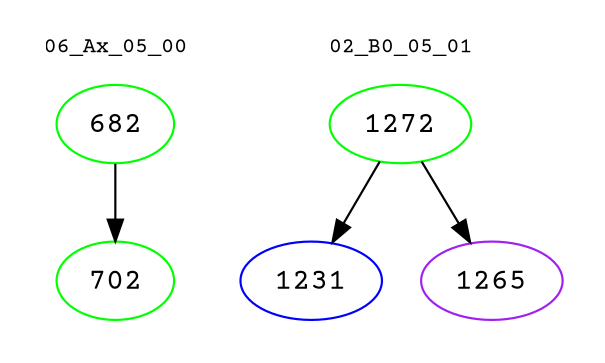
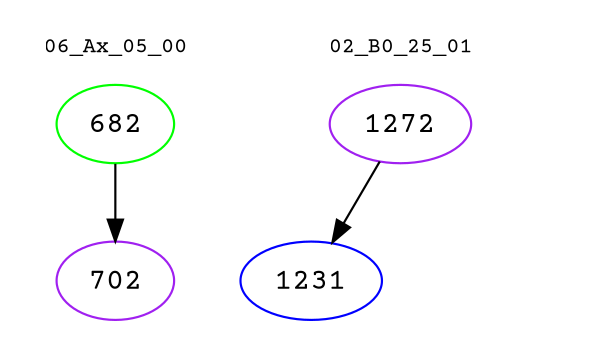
(402, 47) -> (402, 47)
(400, 124) -> (400, 124)
(115, 281) -> (115, 281)
(492, 281) -> none
